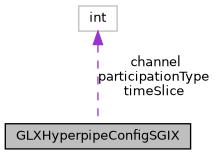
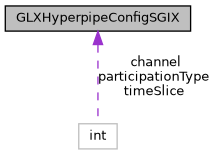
(98, 84) -> (98, 84)
